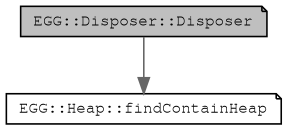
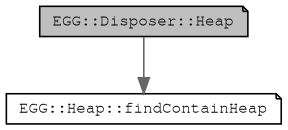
(144, 21) -> (144, 21)
